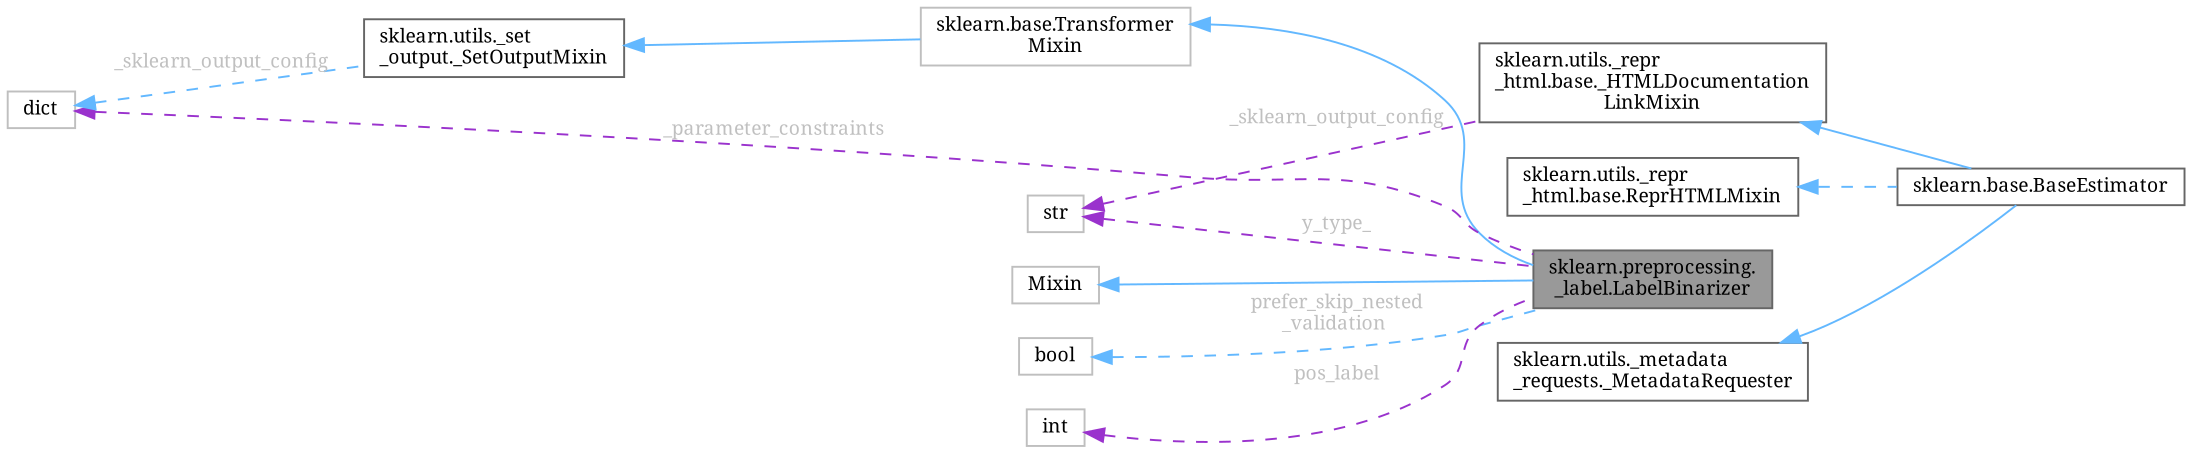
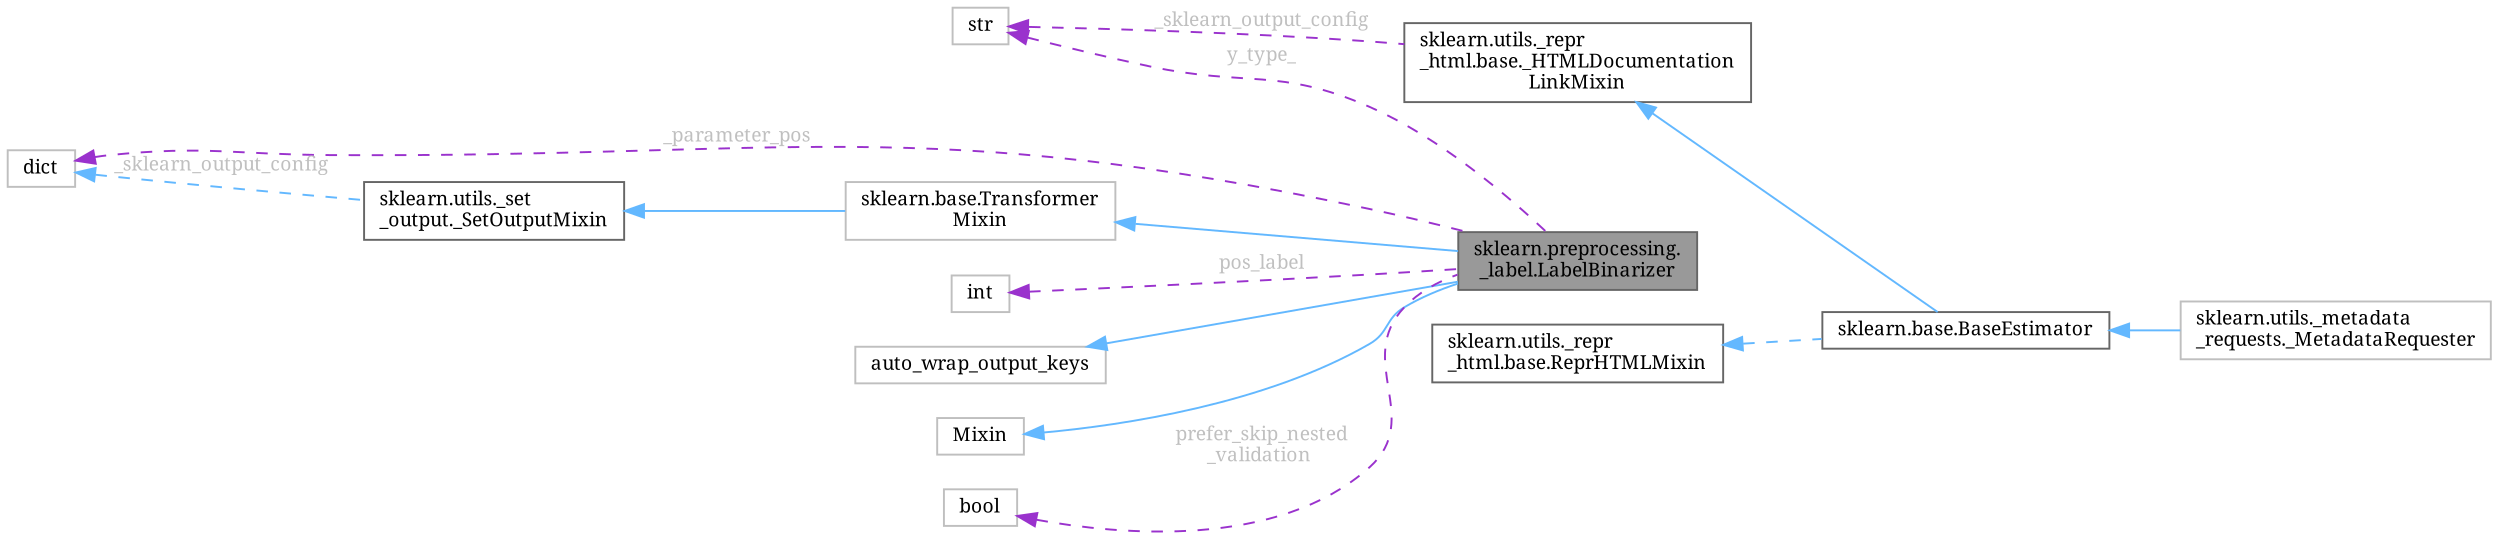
(772, 130) -> (735, 137)
(1913, 278) -> (2155, 330)
(1330, 349) -> (1322, 498)
none -> (981, 365)
(1653, 372) -> (2336, 330)
